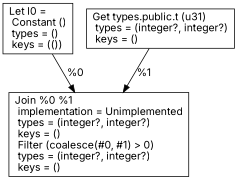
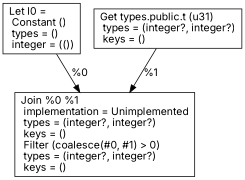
(38, 29) -> (42, 29)
